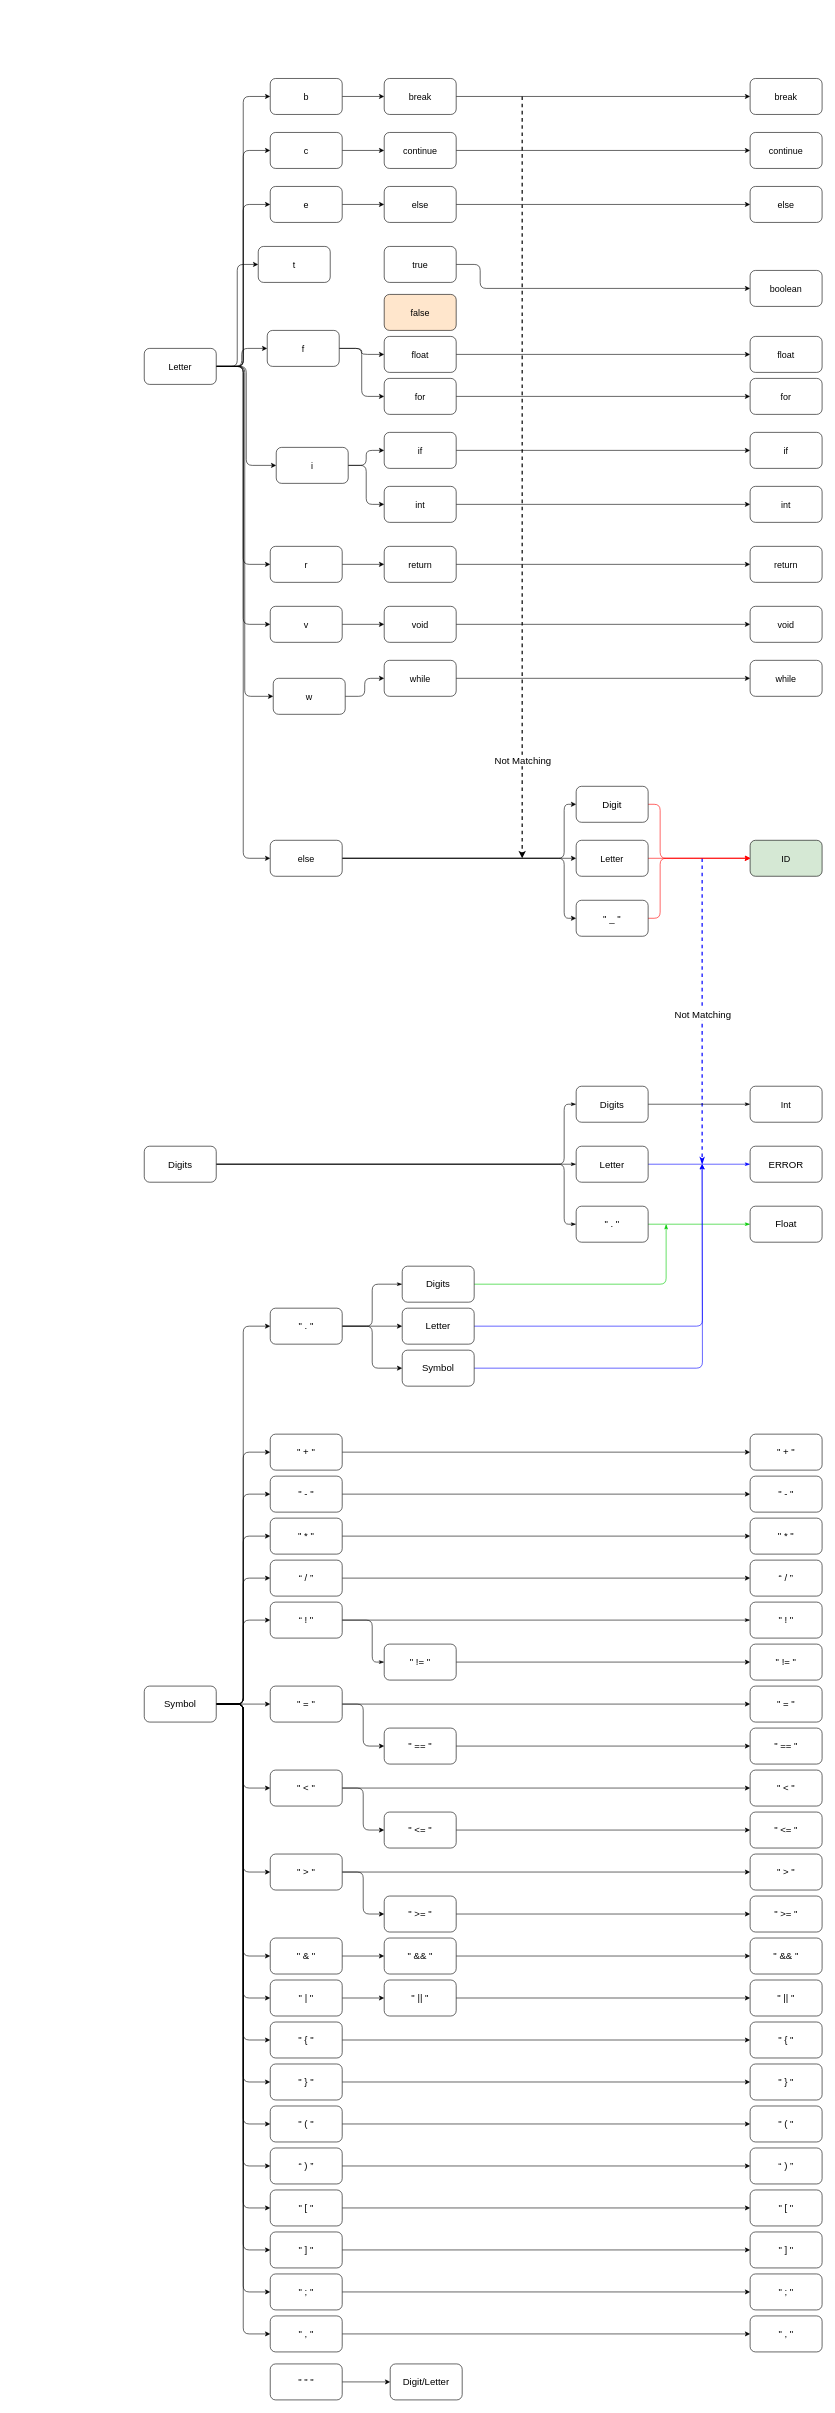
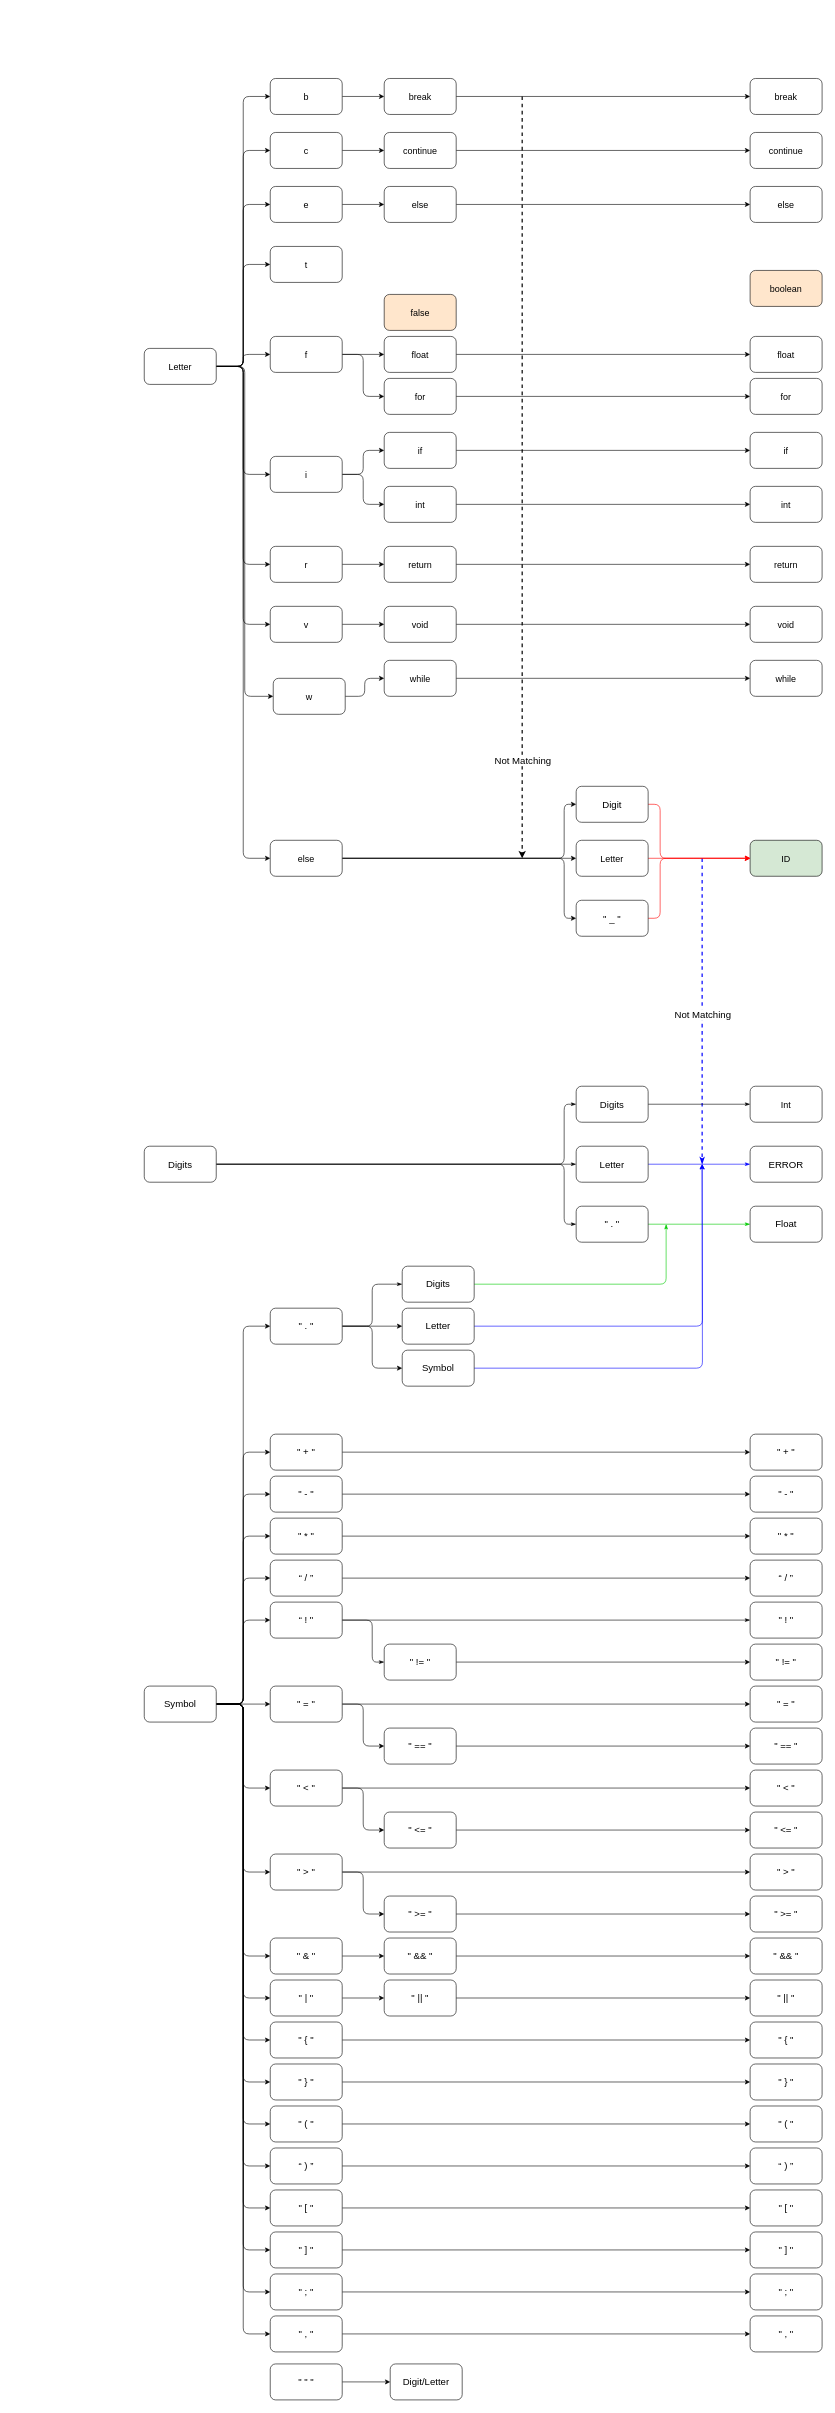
(294, 264) -> (306, 264)
(420, 264) -> none
(611, 288) -> none
(786, 288) -> (786, 288)
(303, 348) -> (306, 354)
(312, 465) -> (306, 474)
